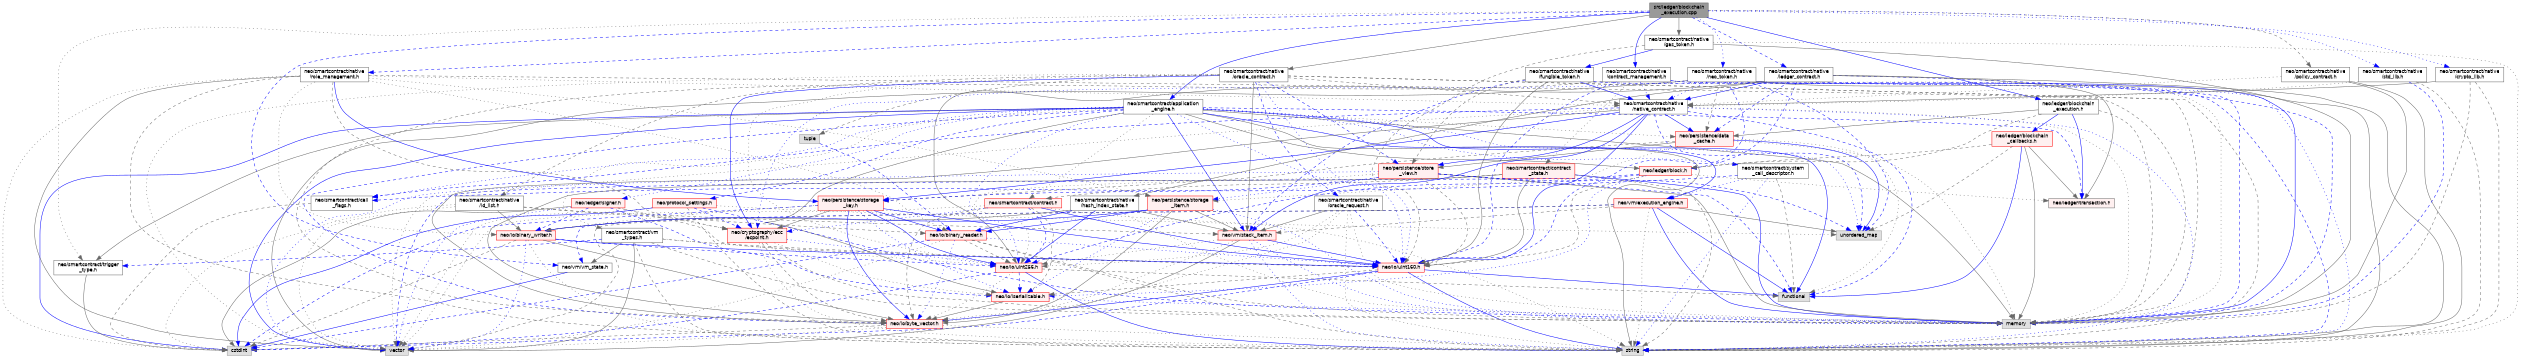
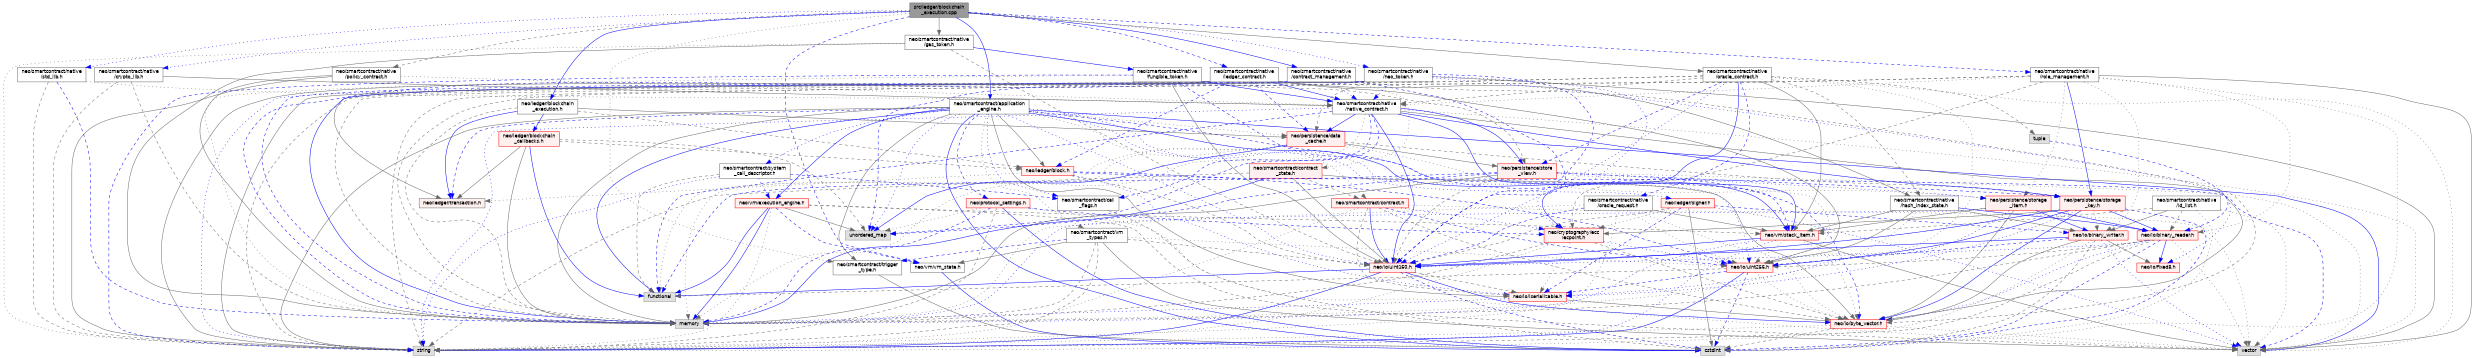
(742, 96) -> (1856, 120)
(1022, 175) -> (2243, 196)
(1060, 237) -> (1858, 243)
none -> (2158, 268)
